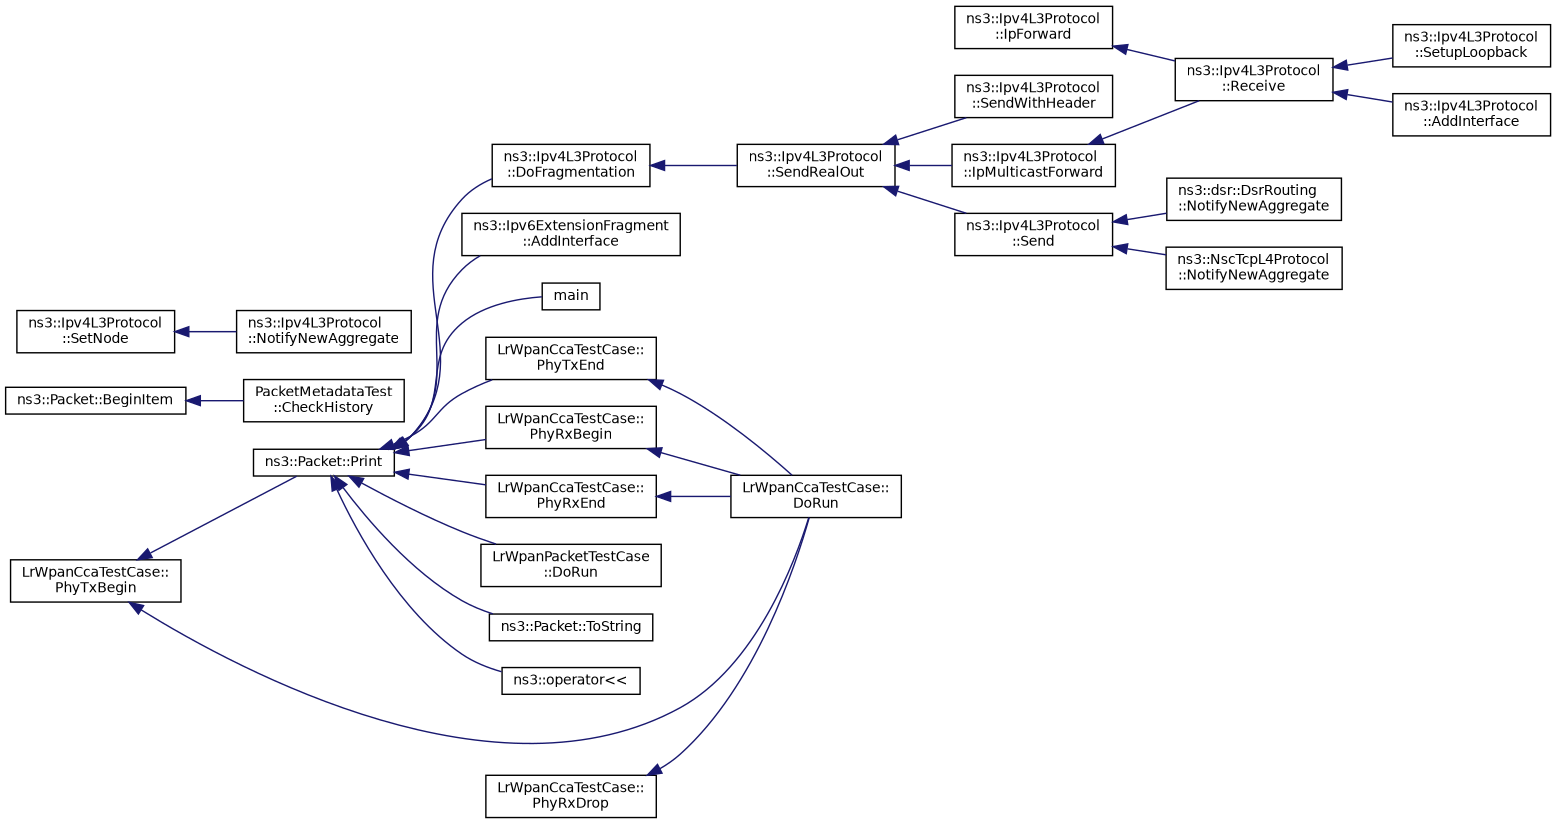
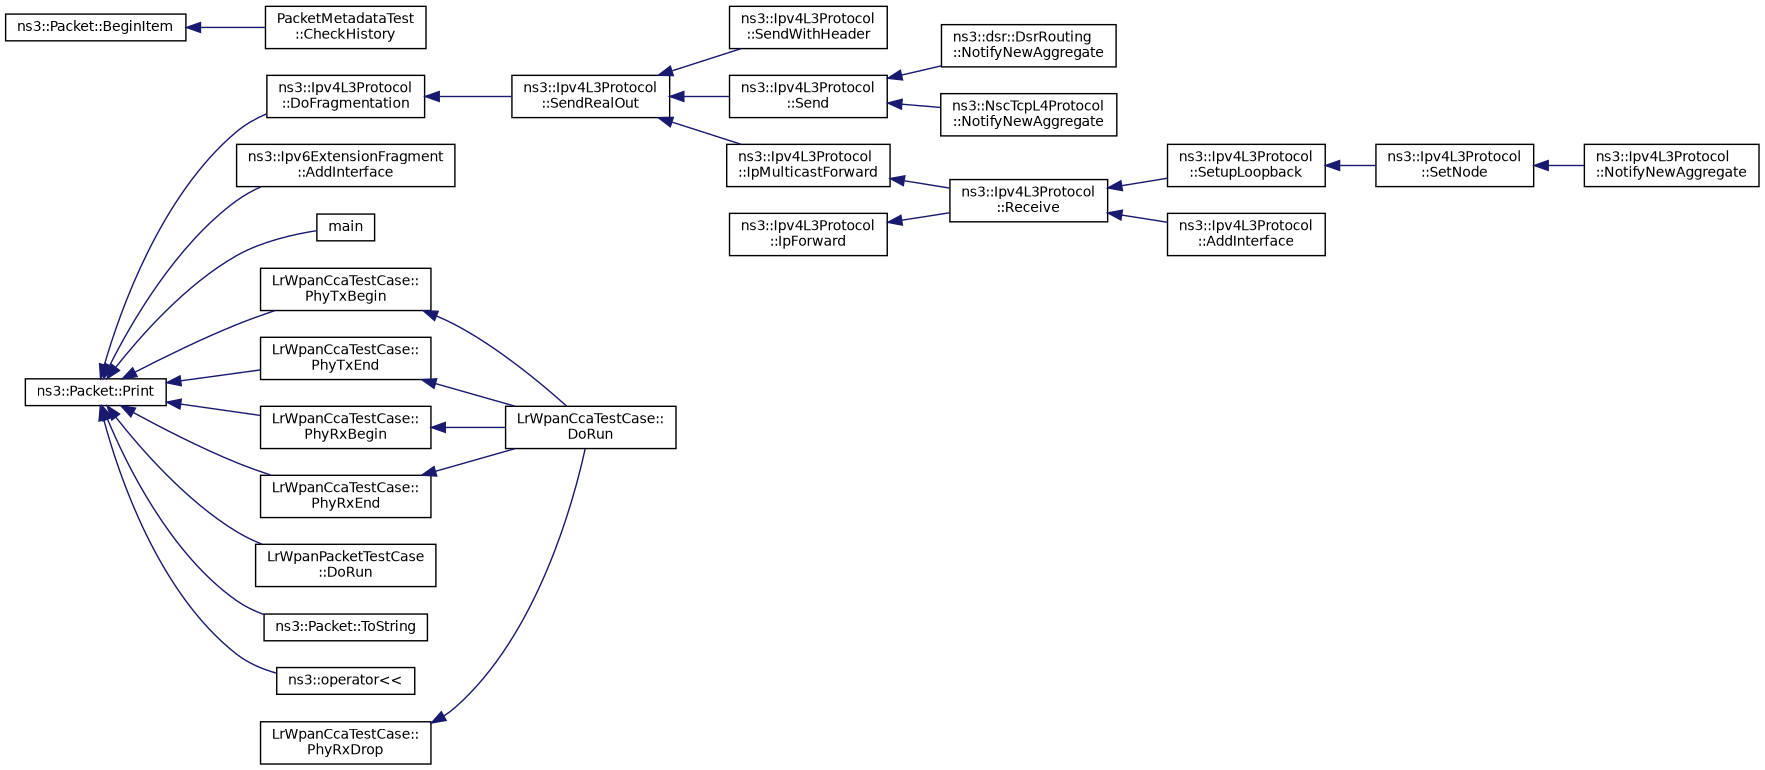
none -> (1358, 165)
(224, 515) -> (204, 339)
